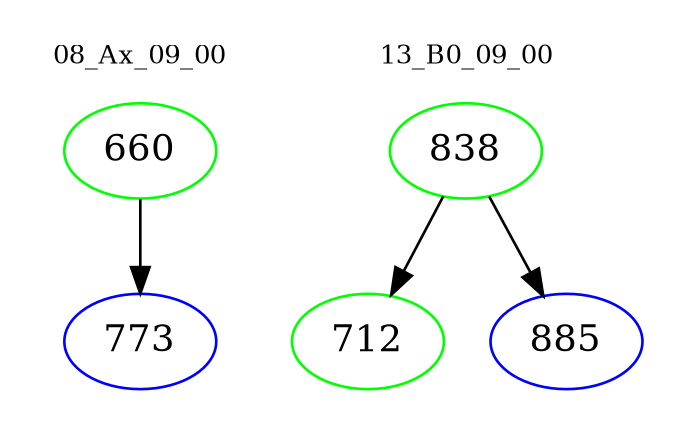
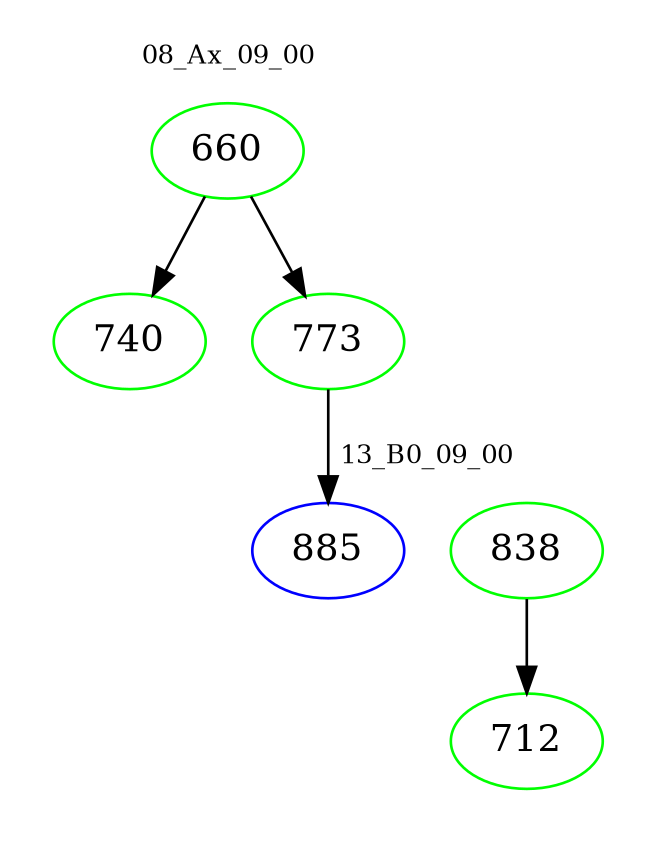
(510, 234) -> (328, 448)
none -> (130, 341)
(140, 341) -> (328, 341)
